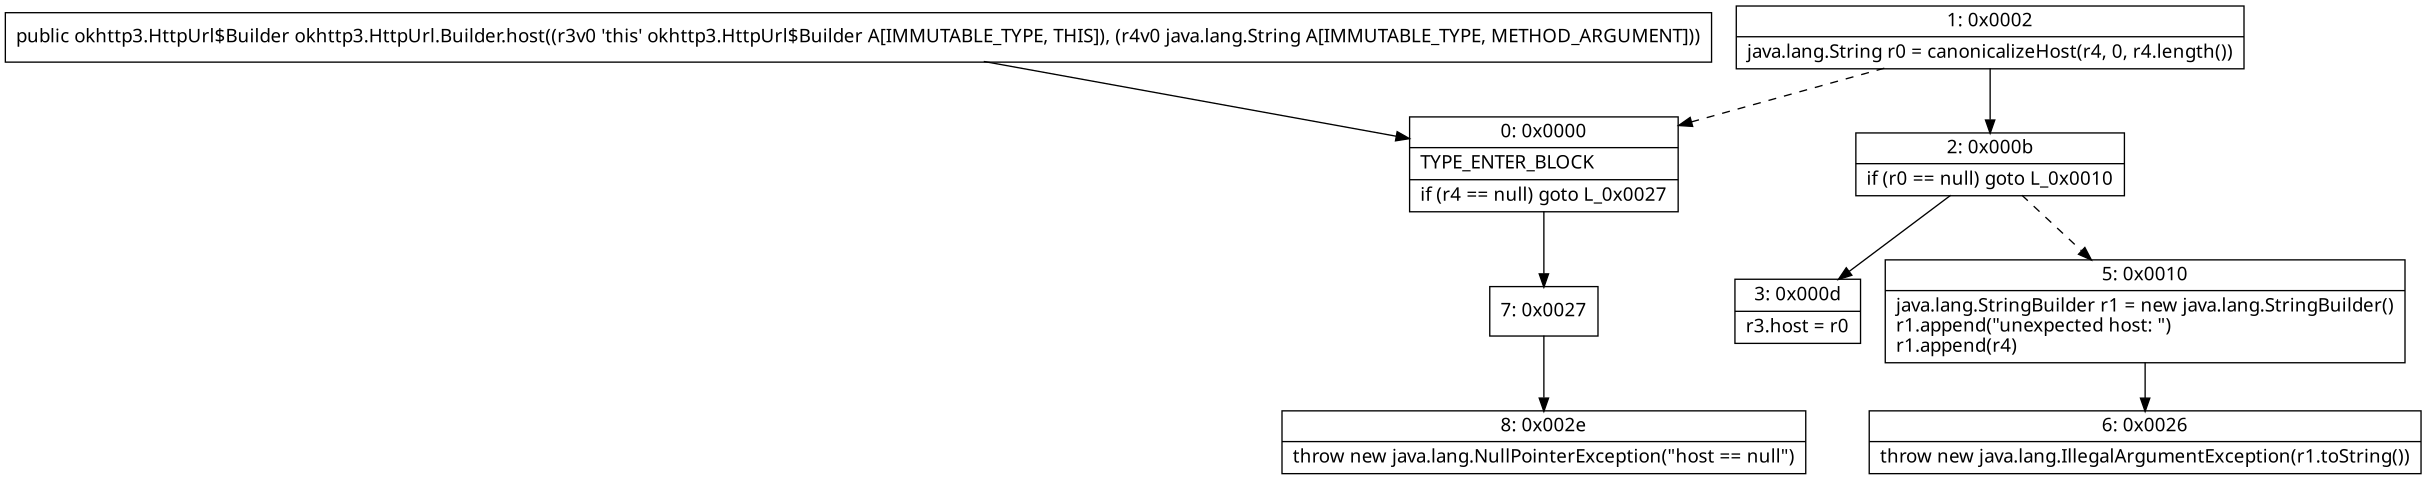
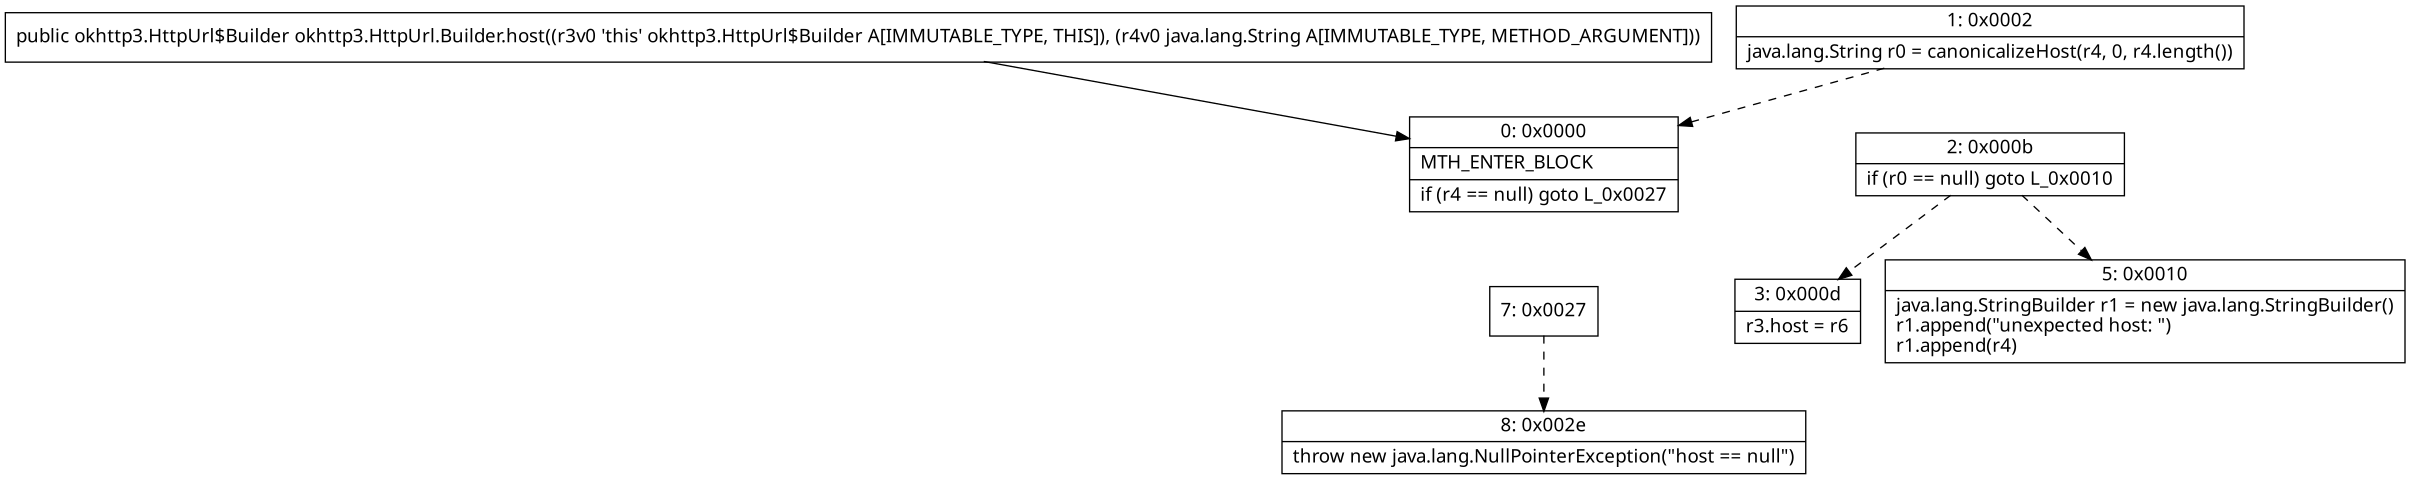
(1990, 94) -> none
(1508, 163) -> (1507, 163)
(1900, 233) -> (1900, 233)
(1544, 243) -> none
(1798, 327) -> (1798, 327)
(1544, 367) -> (1544, 367)
(2145, 442) -> none
